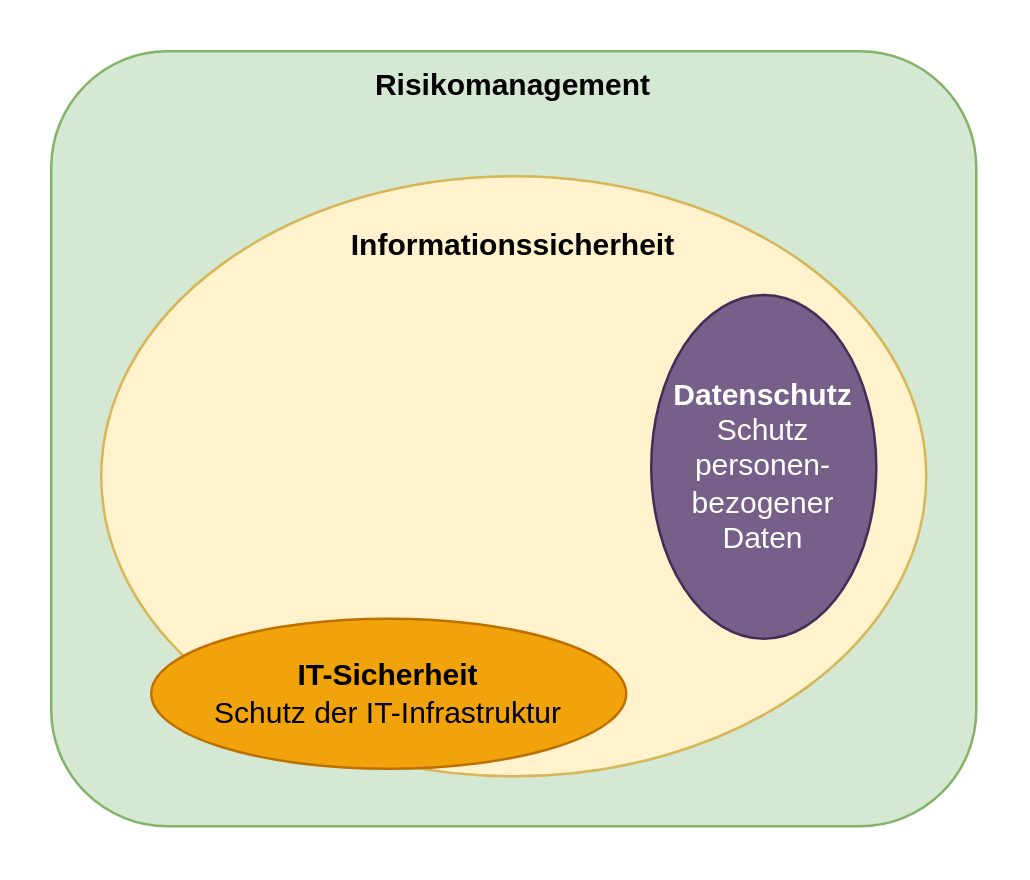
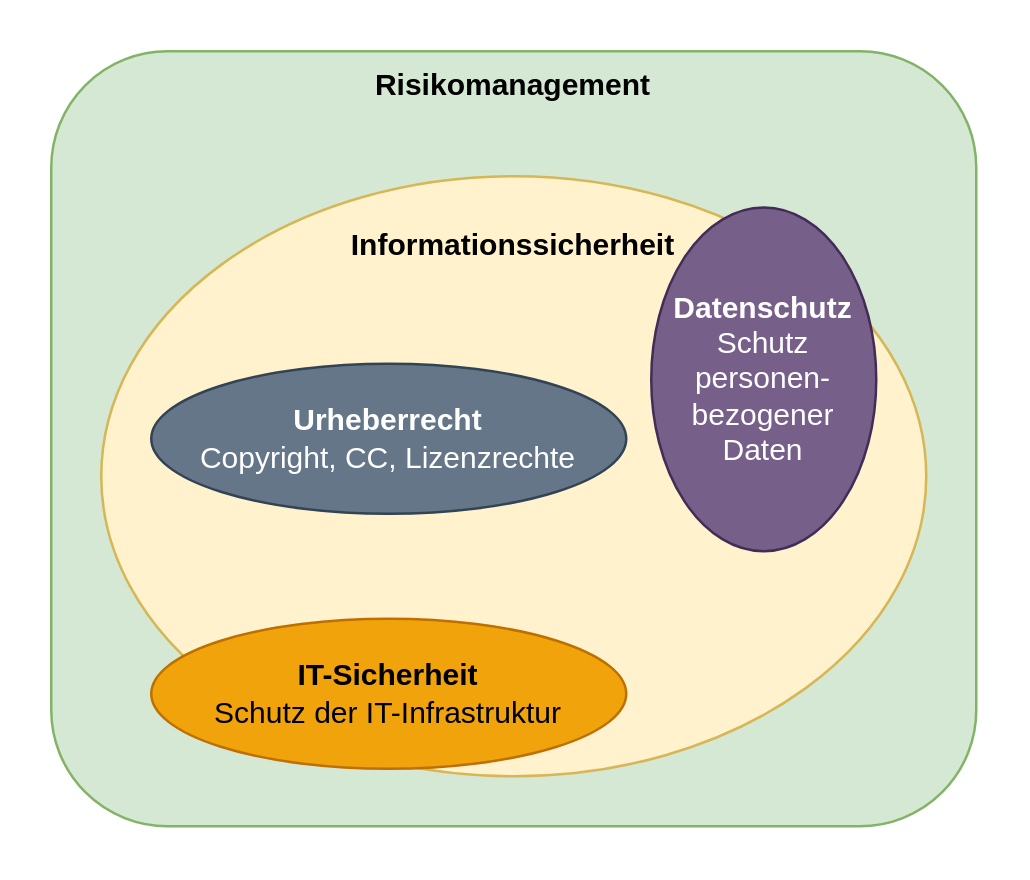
none -> (389, 439)
(764, 467) -> (764, 379)
